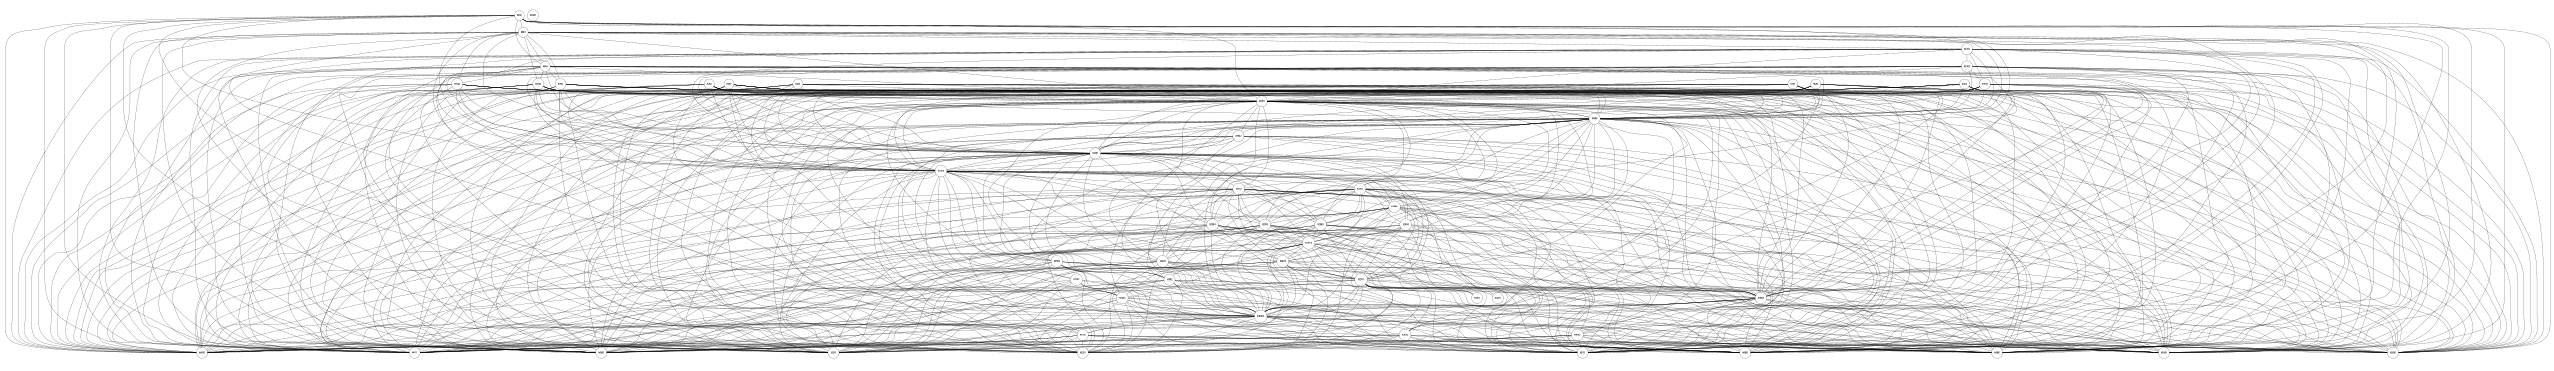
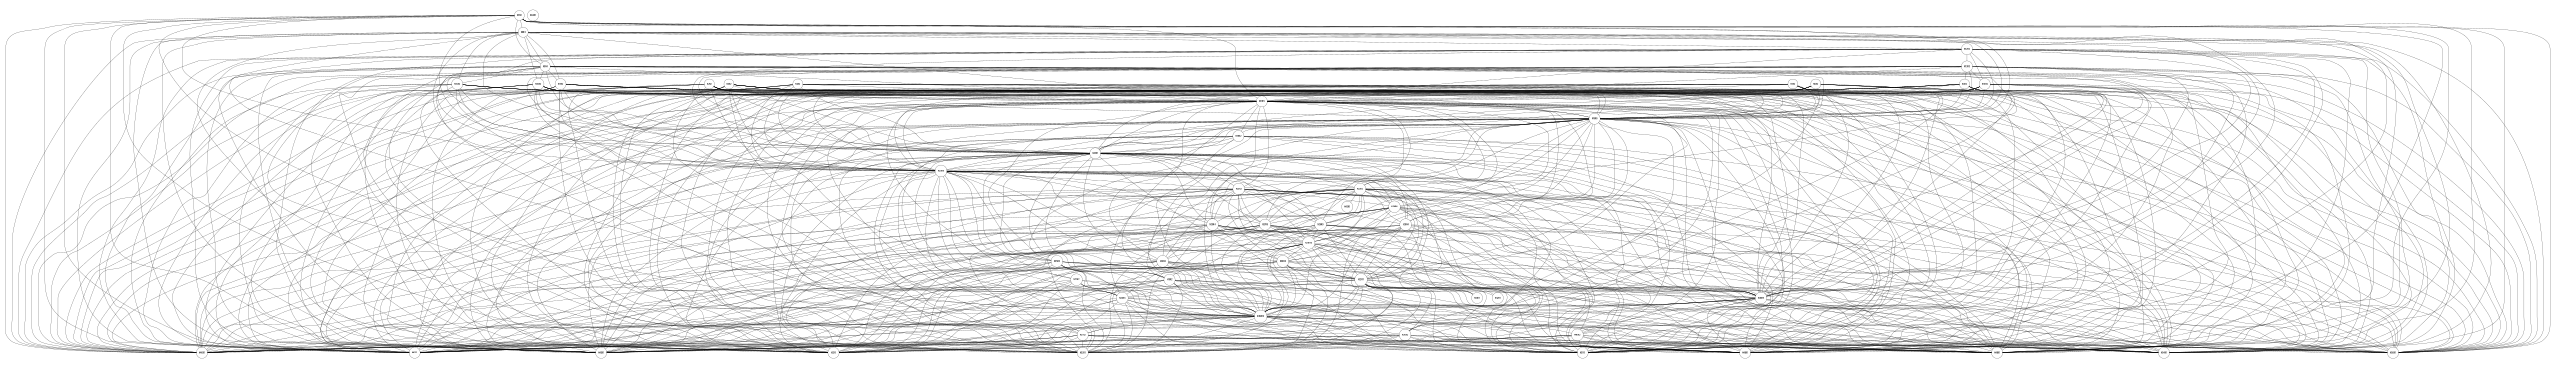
none -> (1347, 207)
(2271, 275) -> (1966, 76)
none -> (1592, 325)
